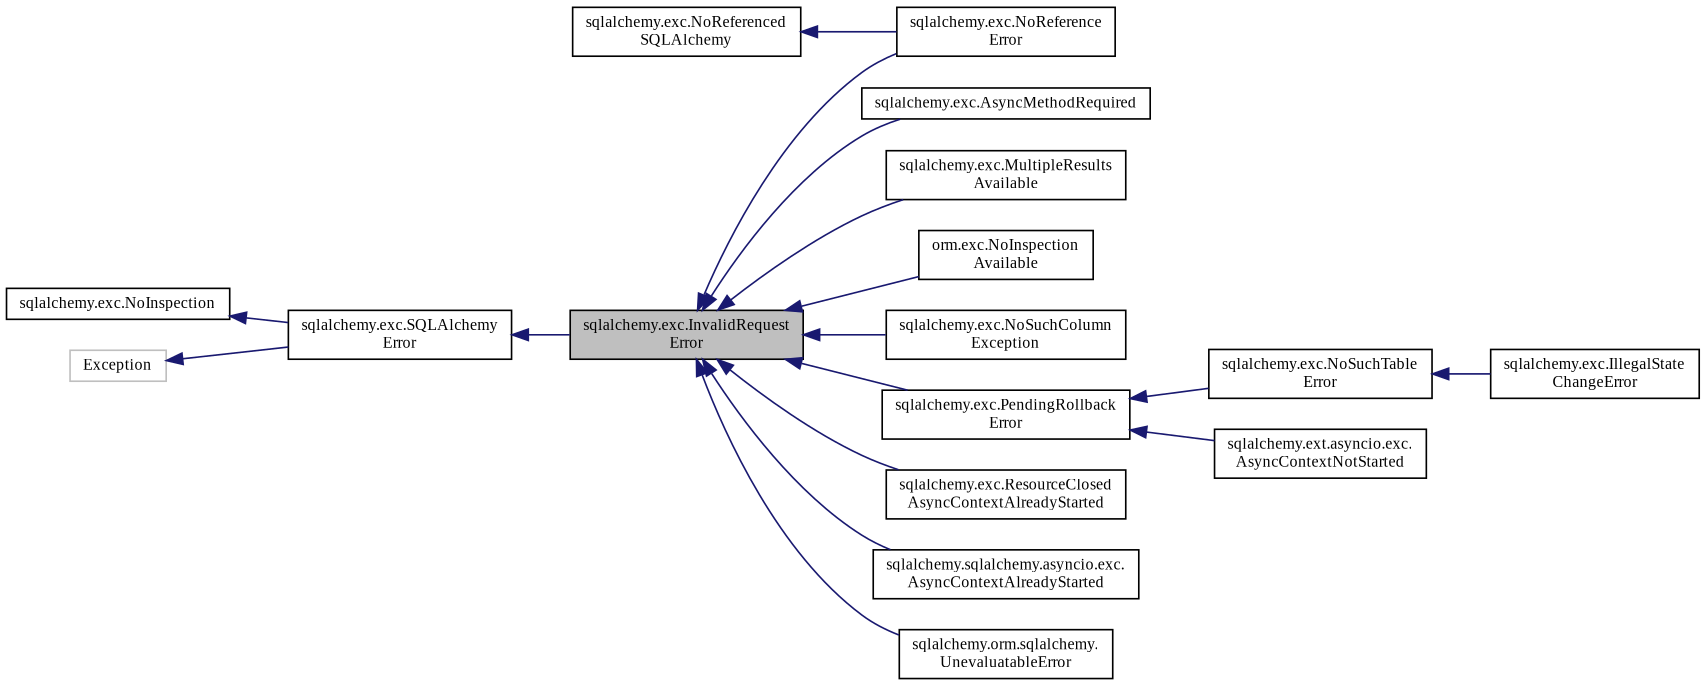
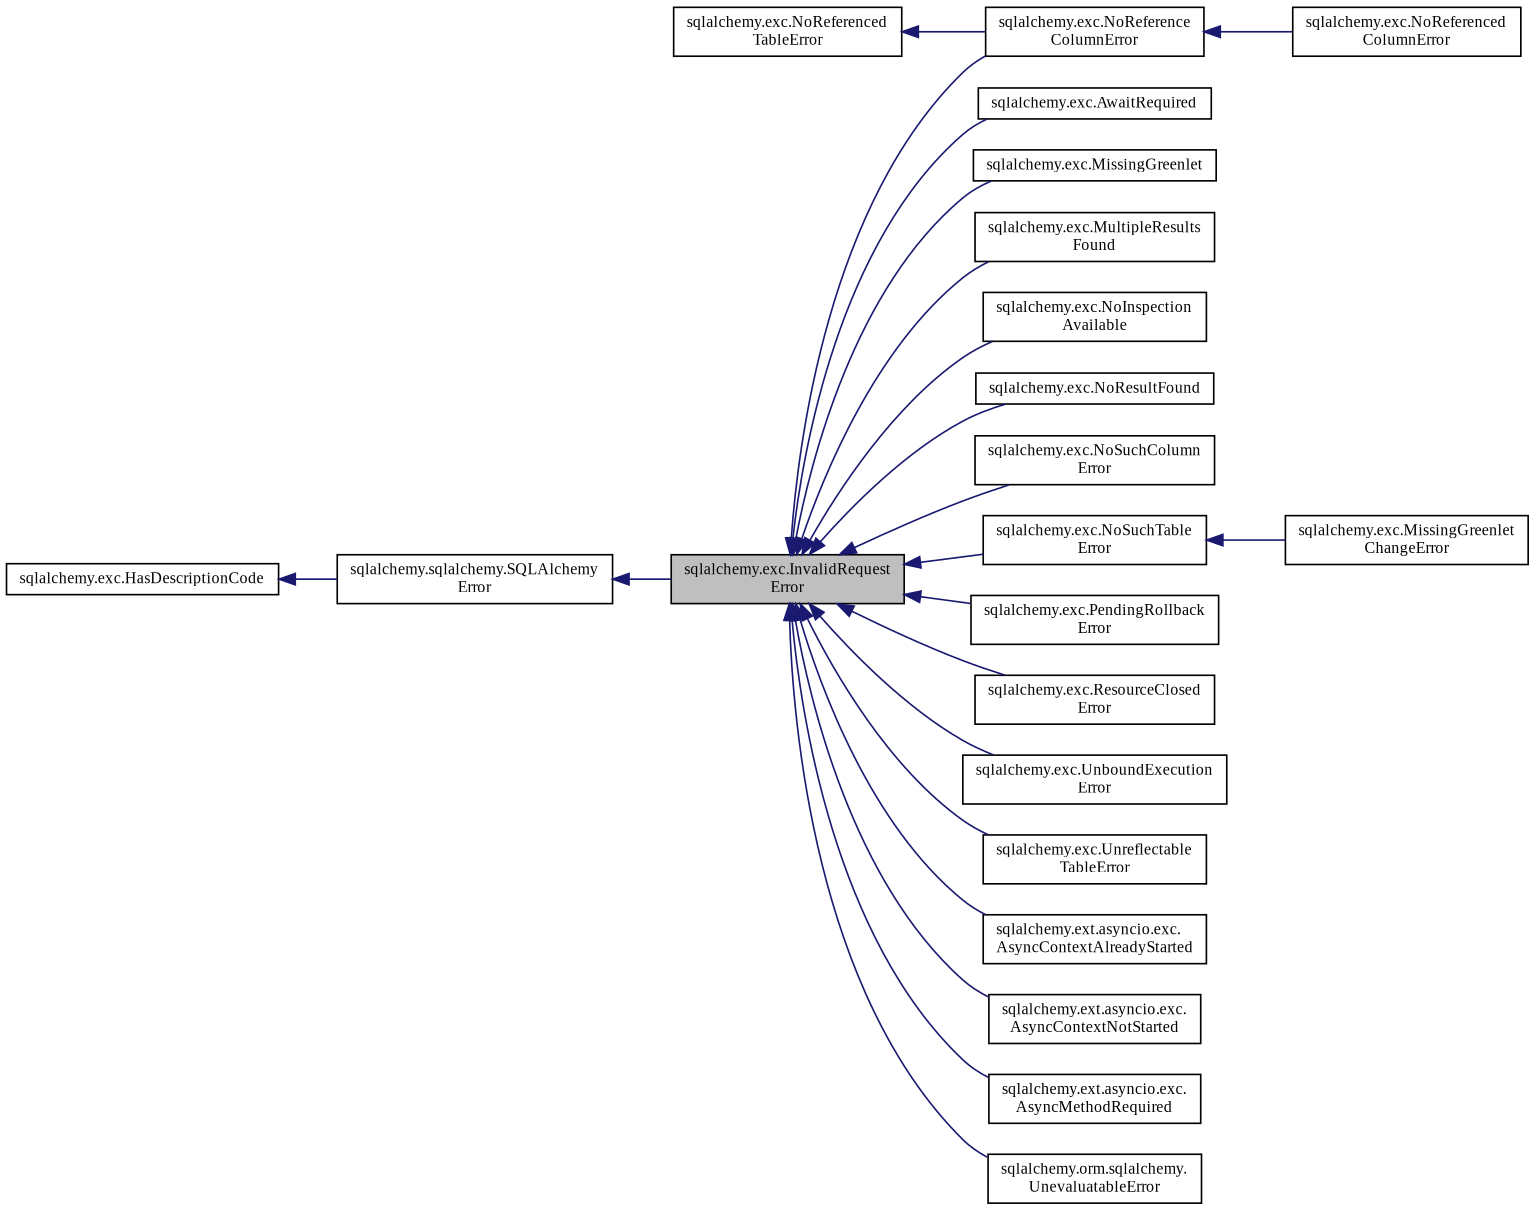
(687, 32) -> (788, 32)
(1006, 32) -> (1095, 32)
none -> (1407, 32)
(1006, 103) -> (1095, 103)
none -> (1095, 165)
(1006, 175) -> (1095, 237)
(1006, 255) -> (1095, 317)
(118, 304) -> (143, 579)
(400, 335) -> (475, 579)
(1006, 335) -> (1095, 460)
(118, 366) -> none
(1595, 374) -> (1407, 540)
none -> (1095, 389)
(1178, 392) -> (952, 558)
(1181, 436) -> (858, 828)
(1006, 494) -> (1095, 700)
(1006, 574) -> (1095, 939)
none -> (1095, 780)
none -> (1095, 859)
none -> (1095, 1099)
